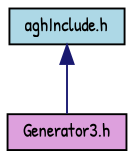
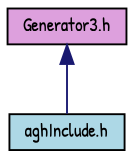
(67, 89) -> (67, 89)
